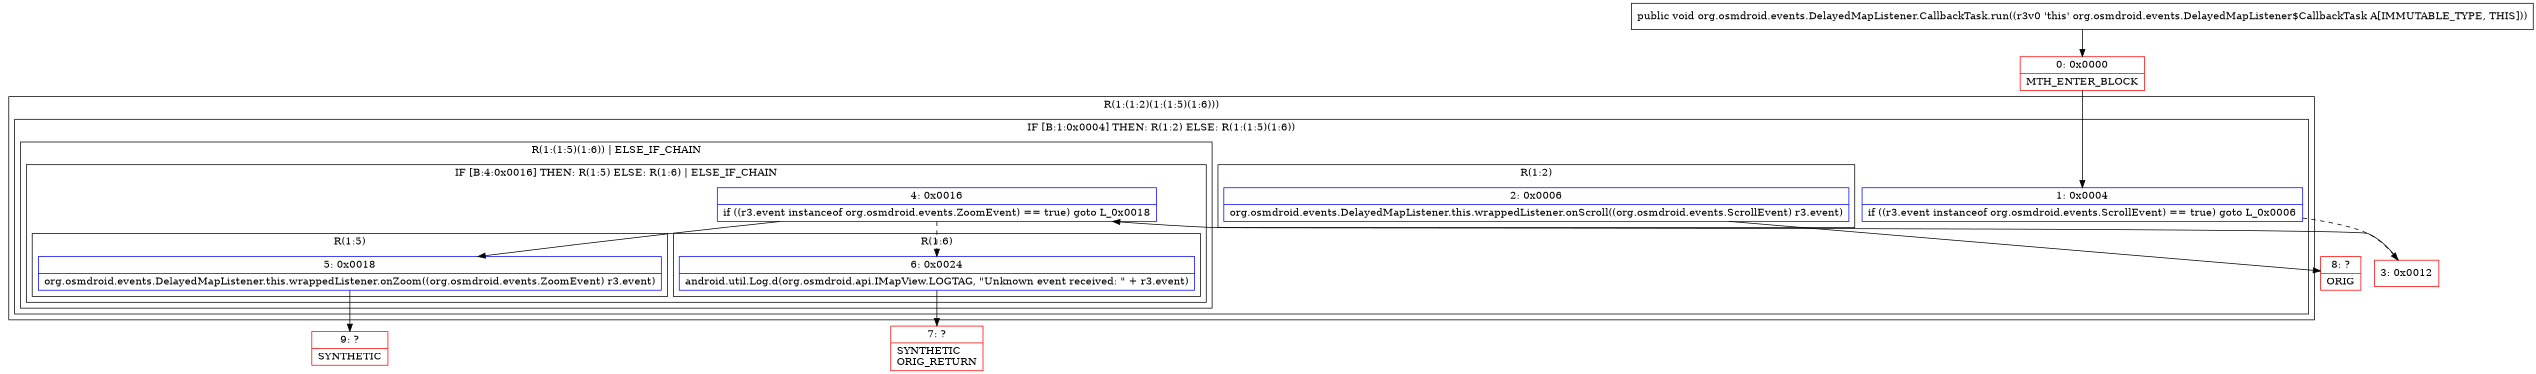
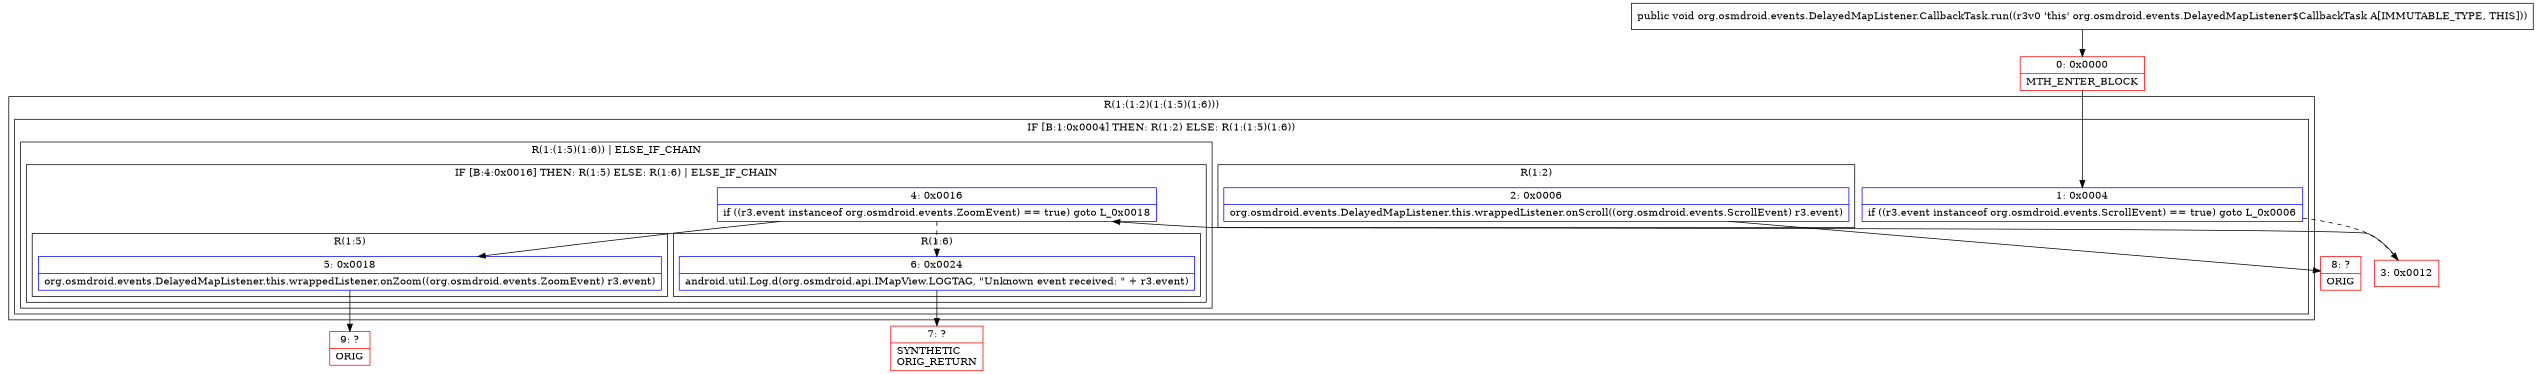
(350, 356) -> (350, 356)
